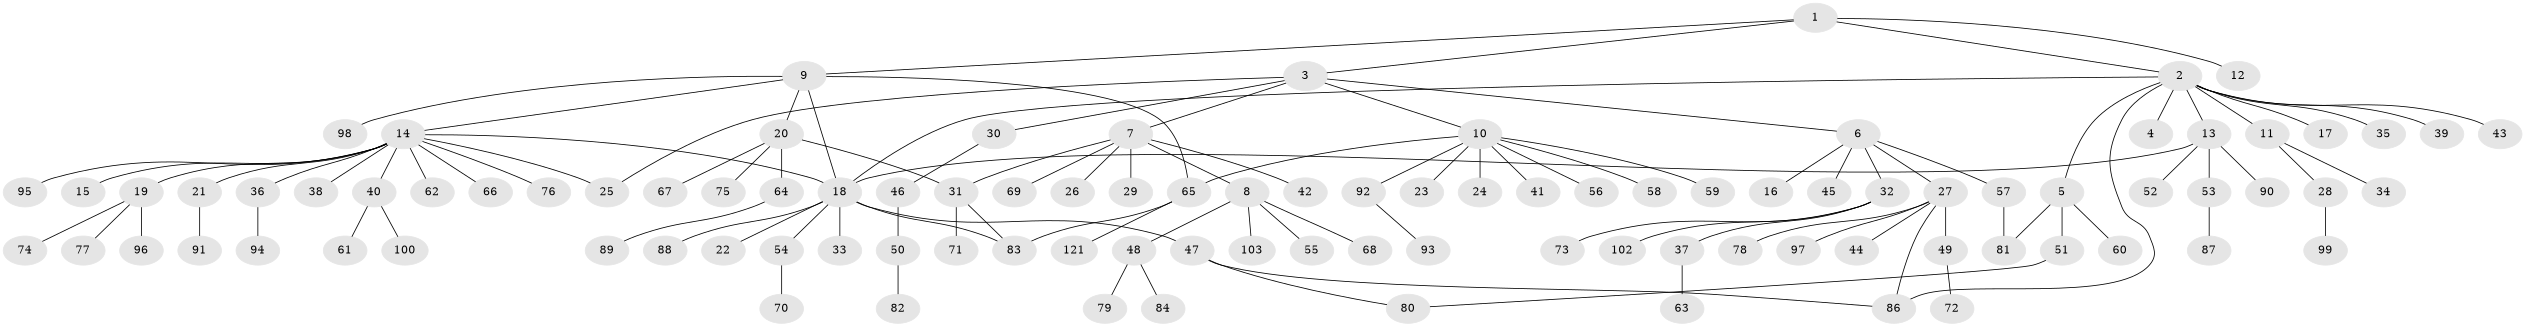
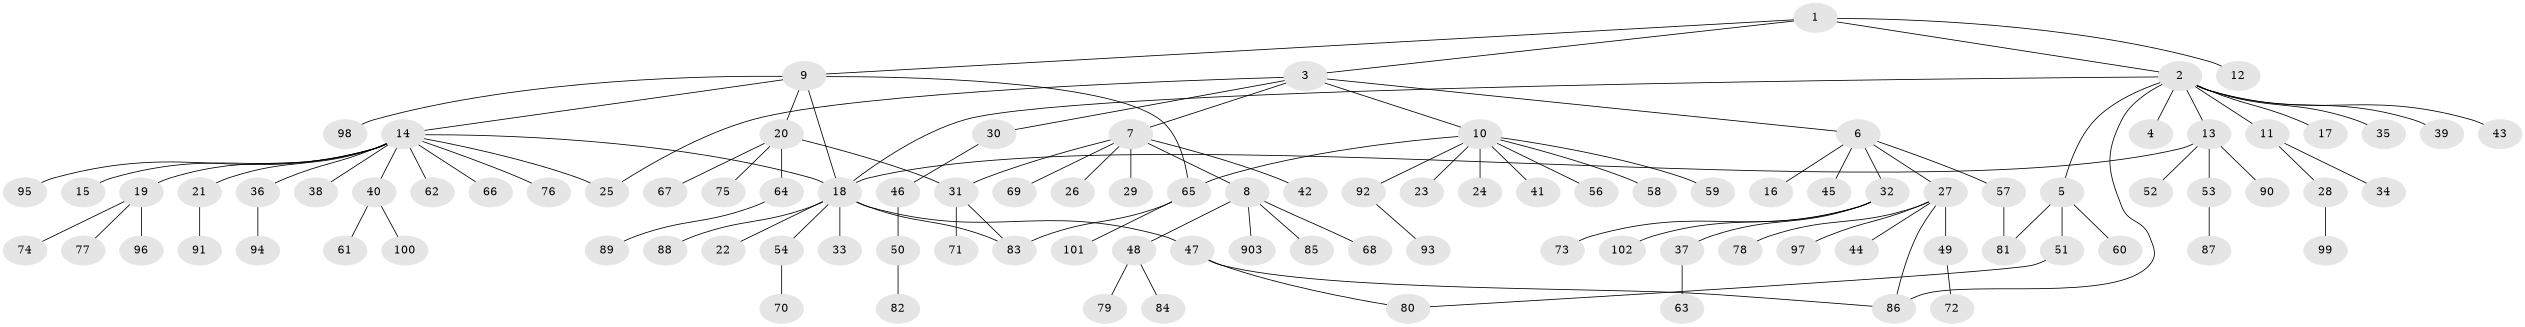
(1074, 251) -> (1074, 251)
(1252, 251) -> (1252, 251)
(1312, 251) -> (1312, 251)
